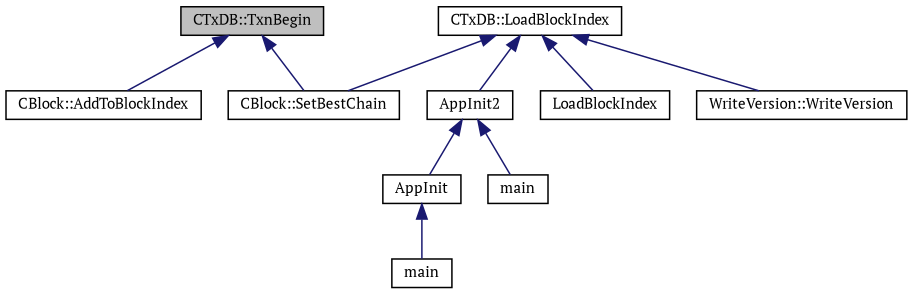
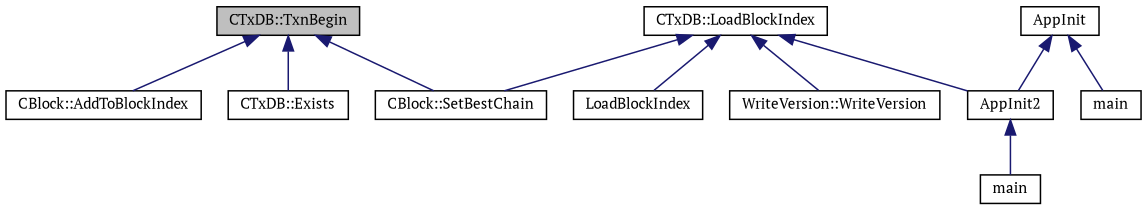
none -> (288, 105)
(442, 154) -> (1031, 70)
